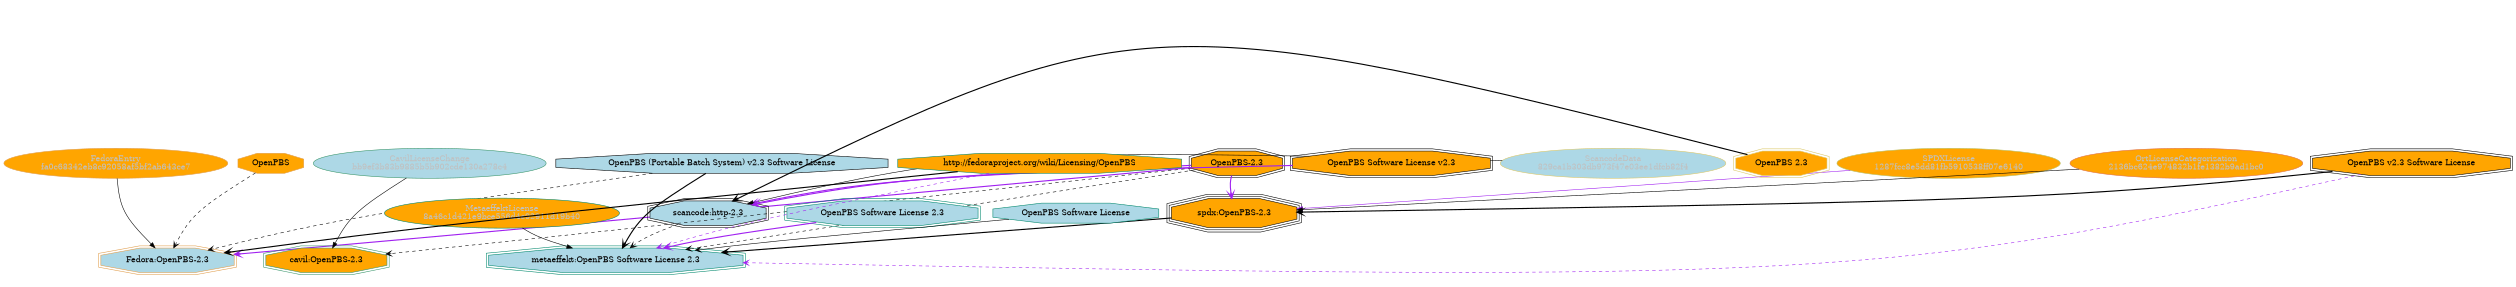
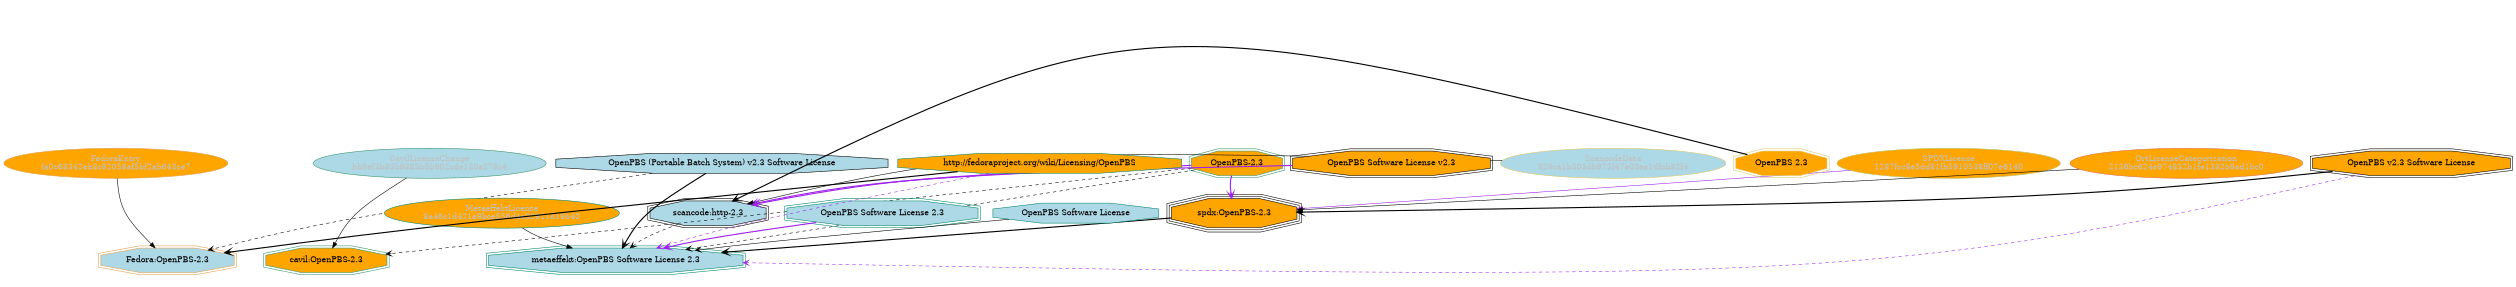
(271, 163) -> none
(1237, 163) -> (1237, 163)
(716, 211) -> none
